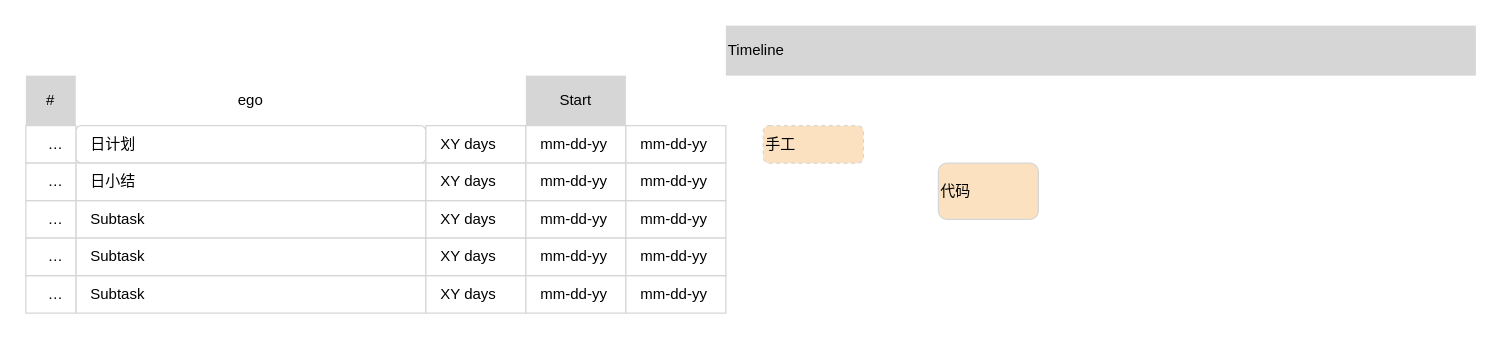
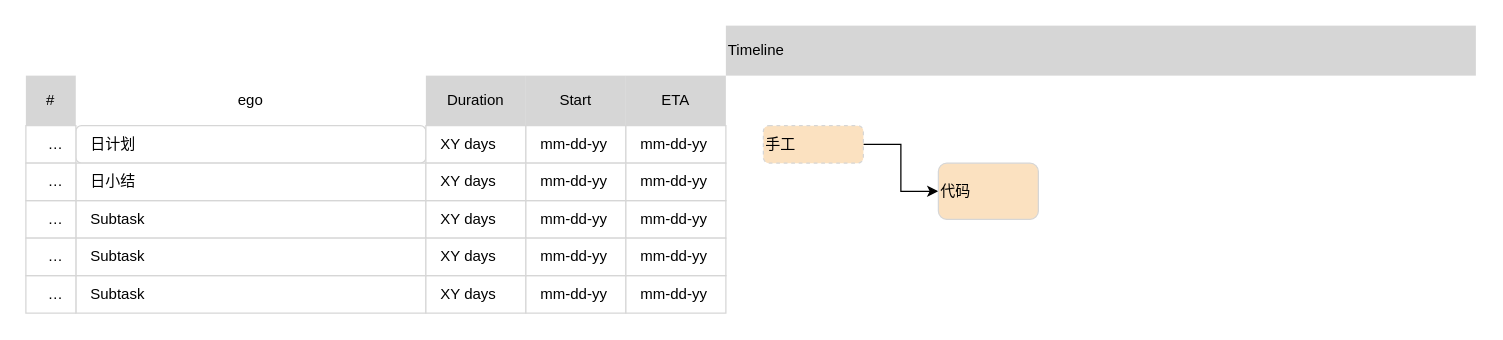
none -> (476, 101)
none -> (676, 101)
none -> (901, 164)
